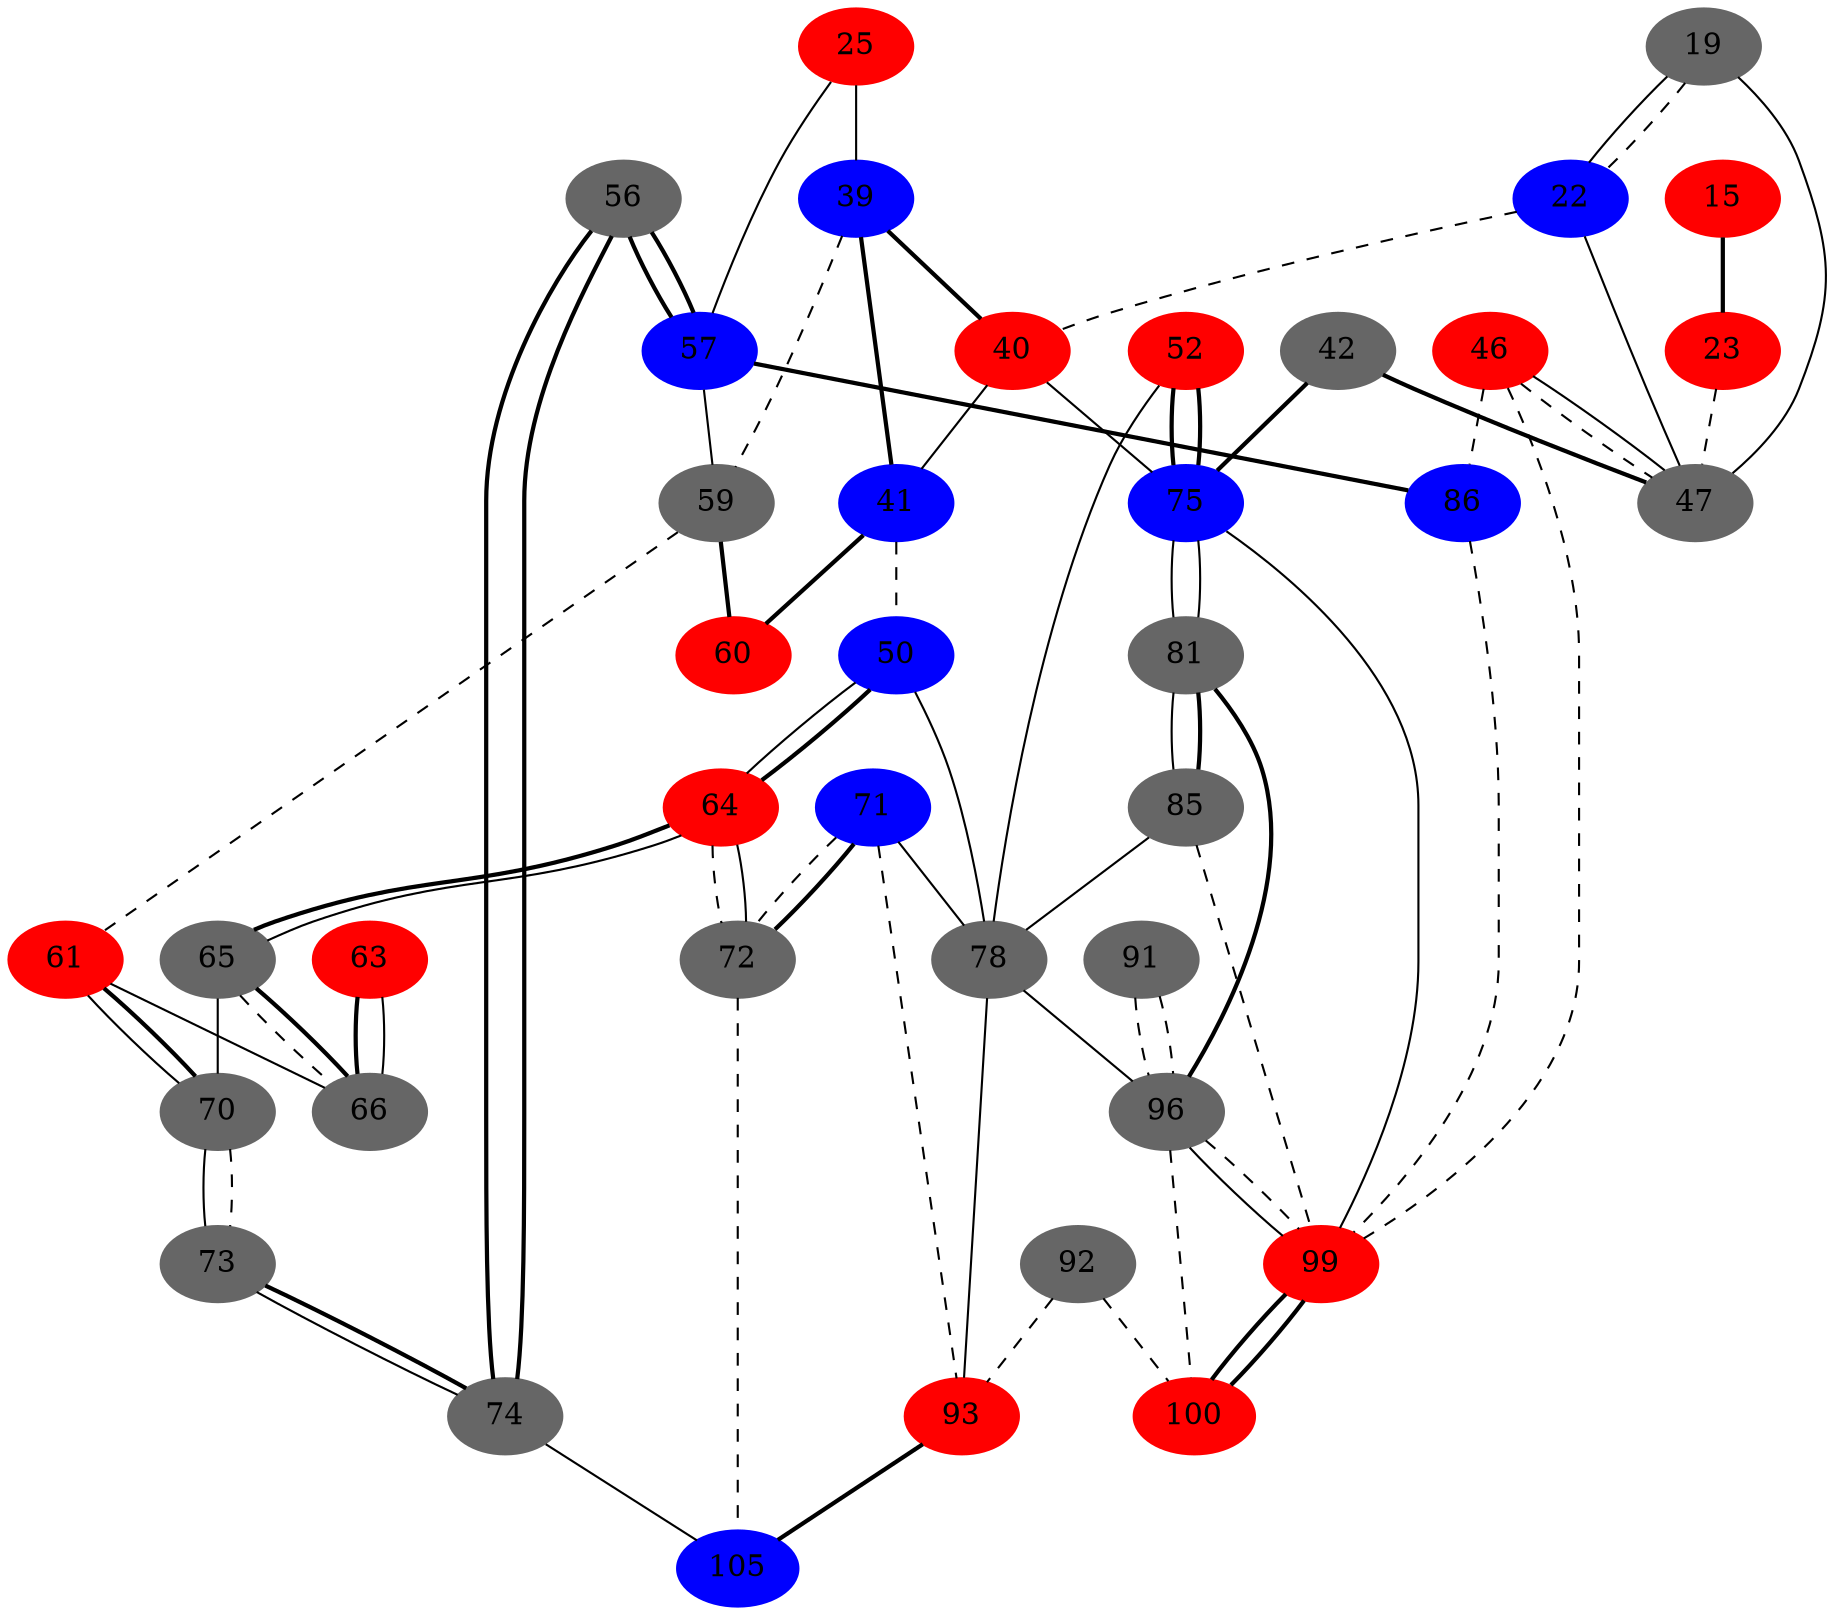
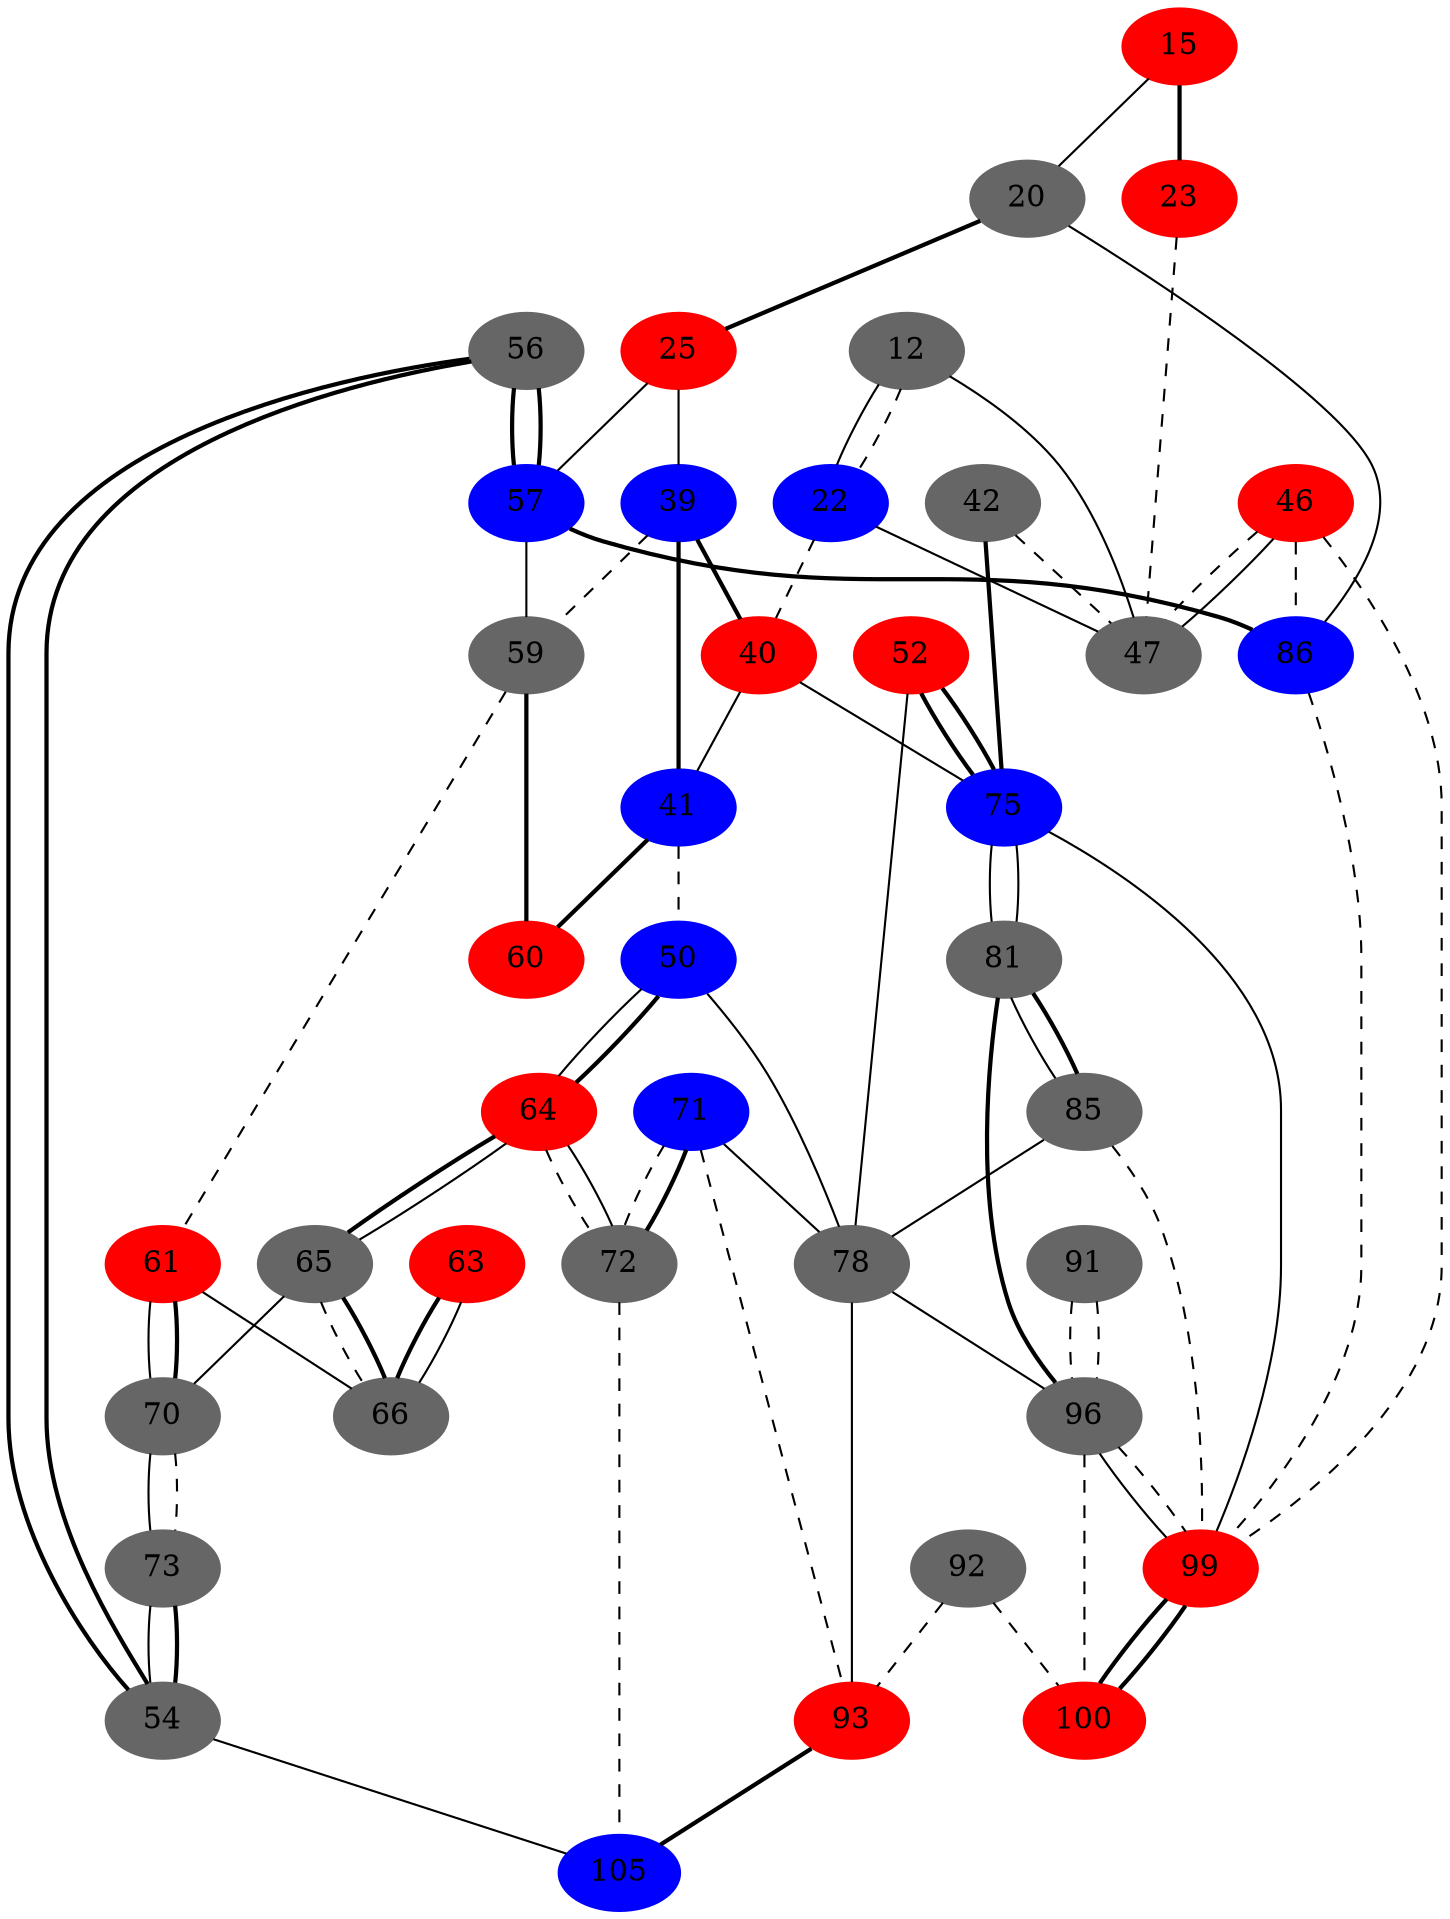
(1704, 47) -> (907, 351)
none -> (1027, 199)
(1507, 428) -> (1054, 570)
(505, 1416) -> (163, 1721)
